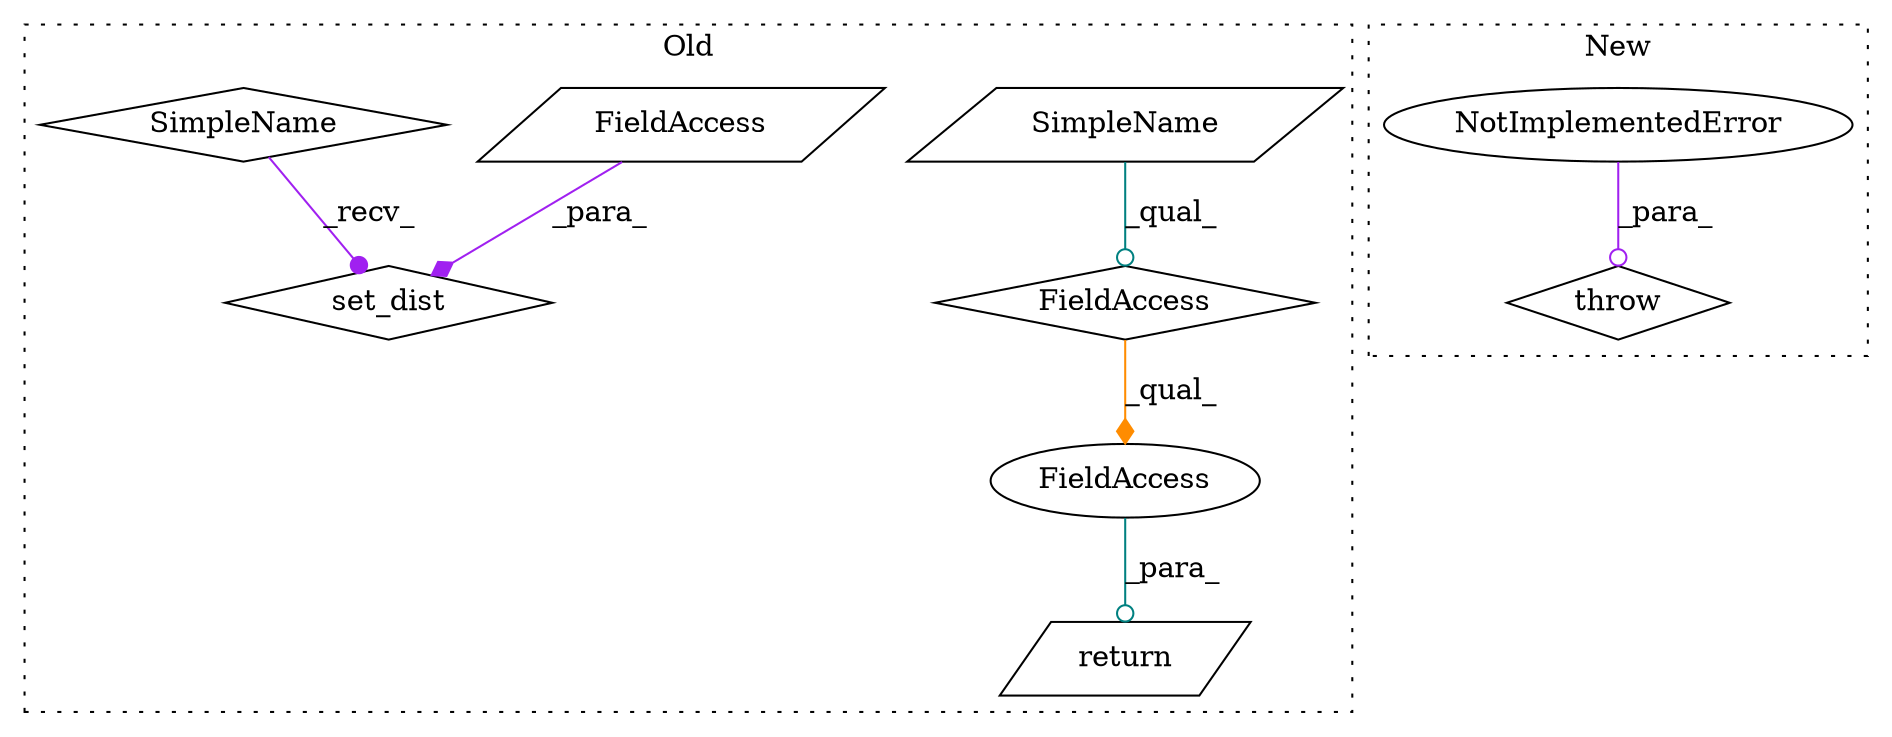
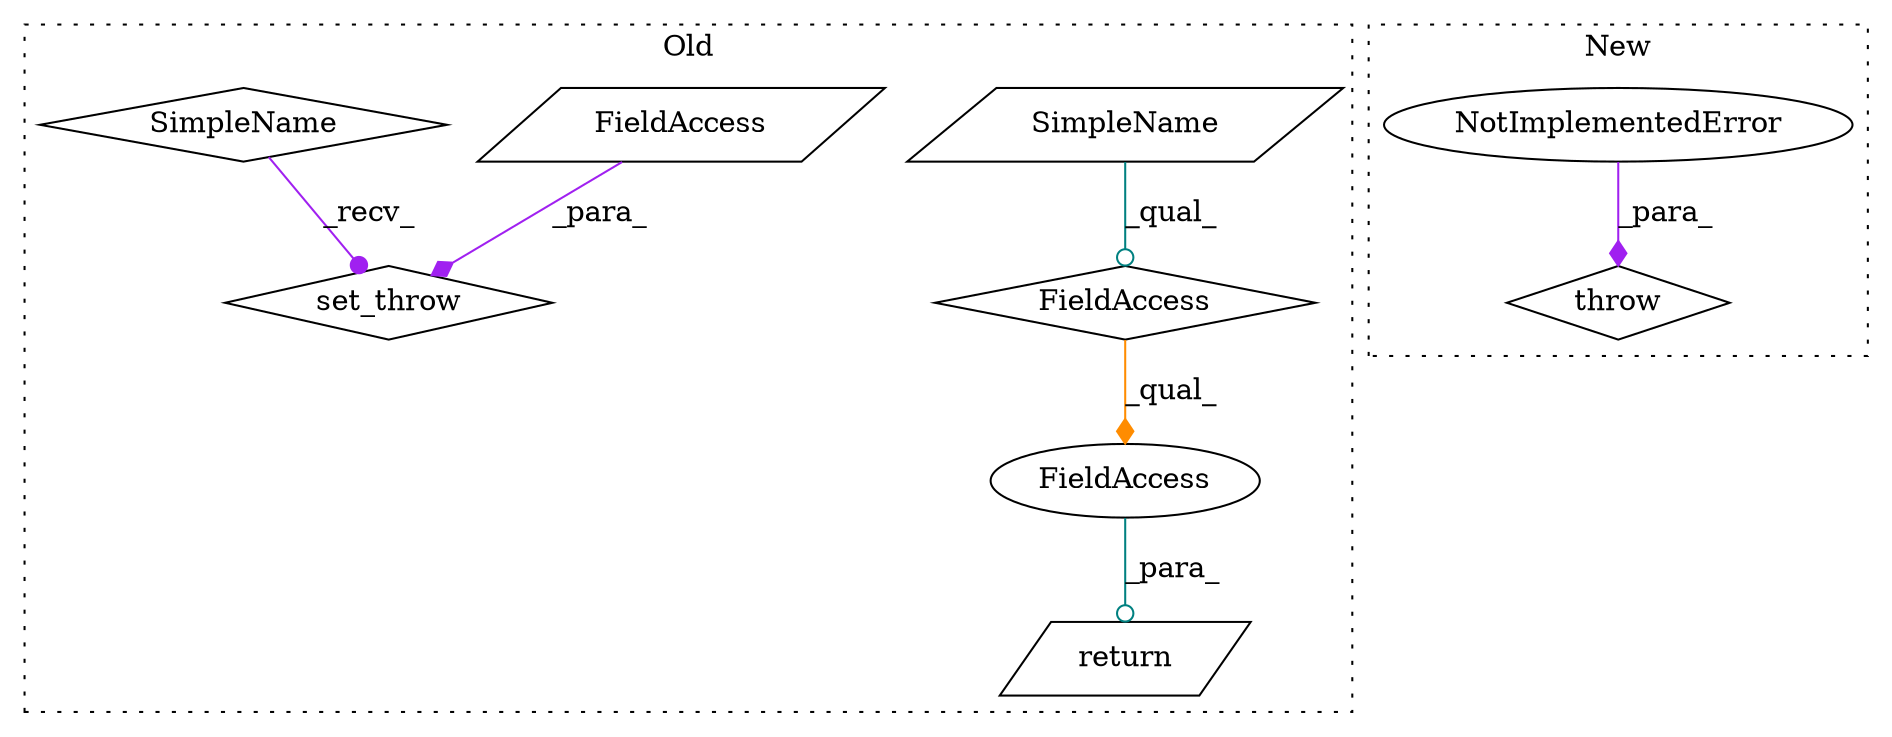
(1618, 206) -> (1618, 206)
(389, 303) -> (389, 303)
